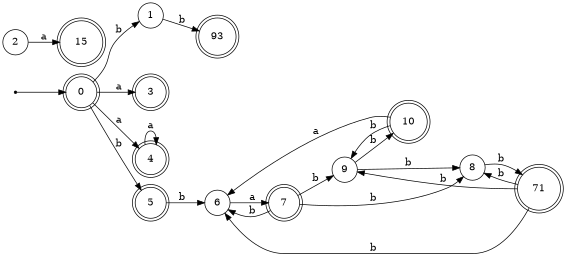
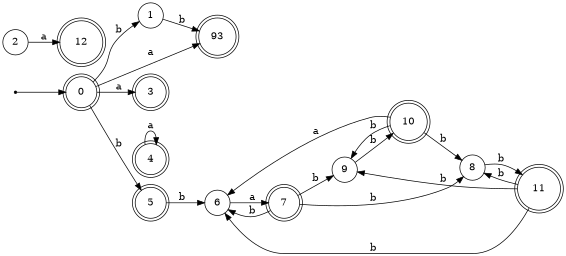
(81, 42) -> (81, 42)
(113, 123) -> (145, 66)
(405, 169) -> (440, 144)
(539, 189) -> (539, 189)
